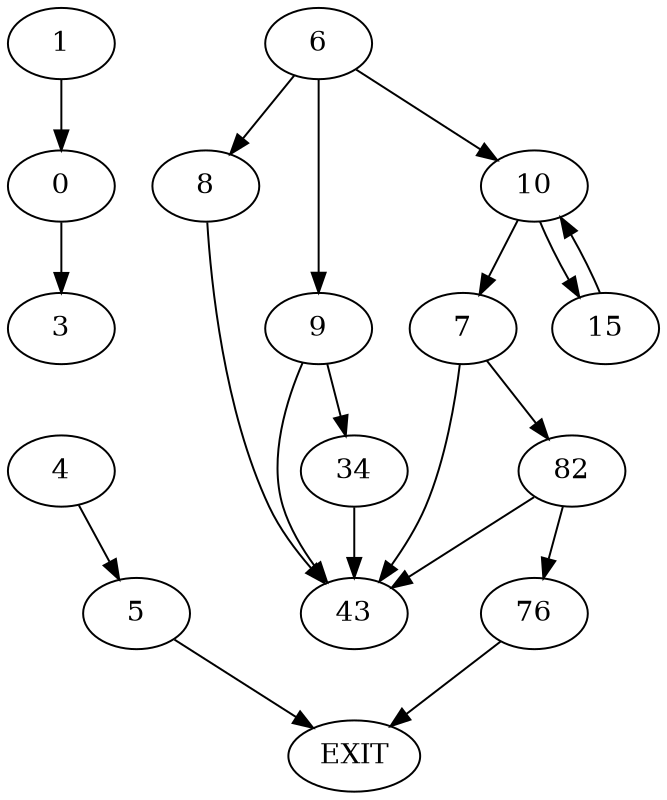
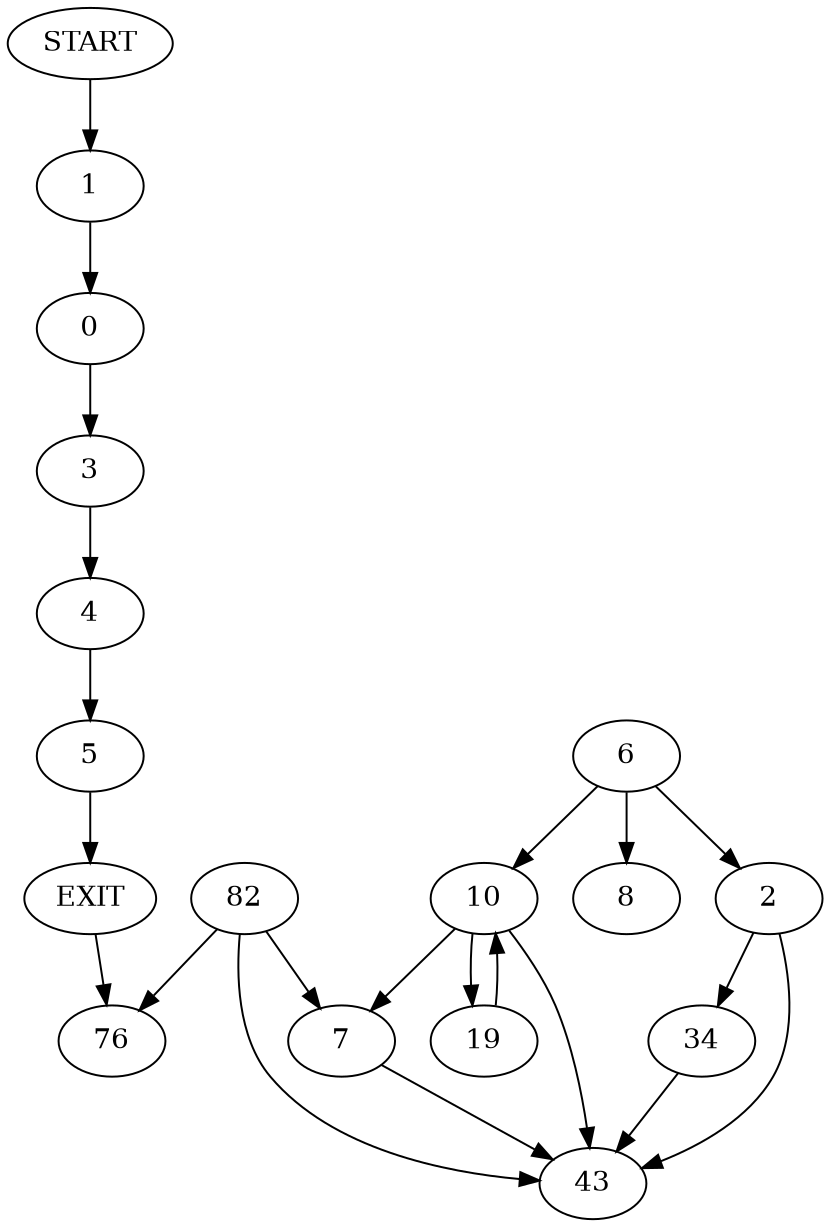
none -> (90, 44)
(319, 329) -> (769, 899)
(606, 329) -> (484, 1041)
(511, 392) -> (287, 961)
(234, 404) -> (562, 1024)
none -> (90, 533)
(453, 678) -> (100, 959)
